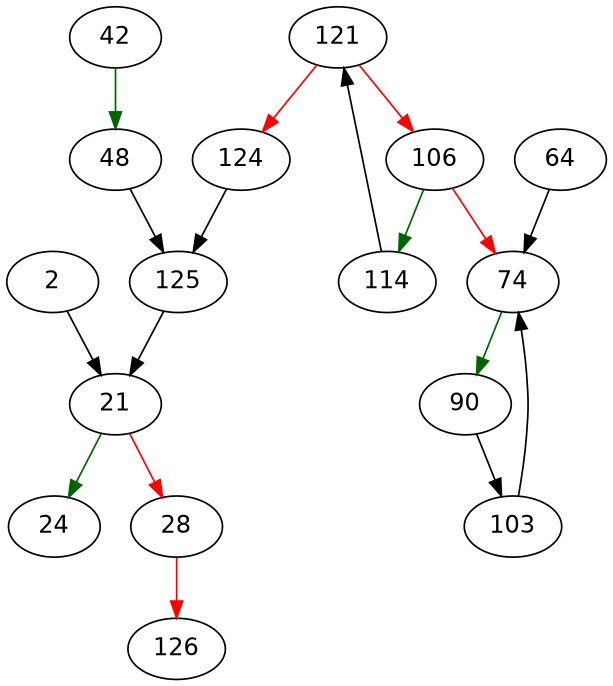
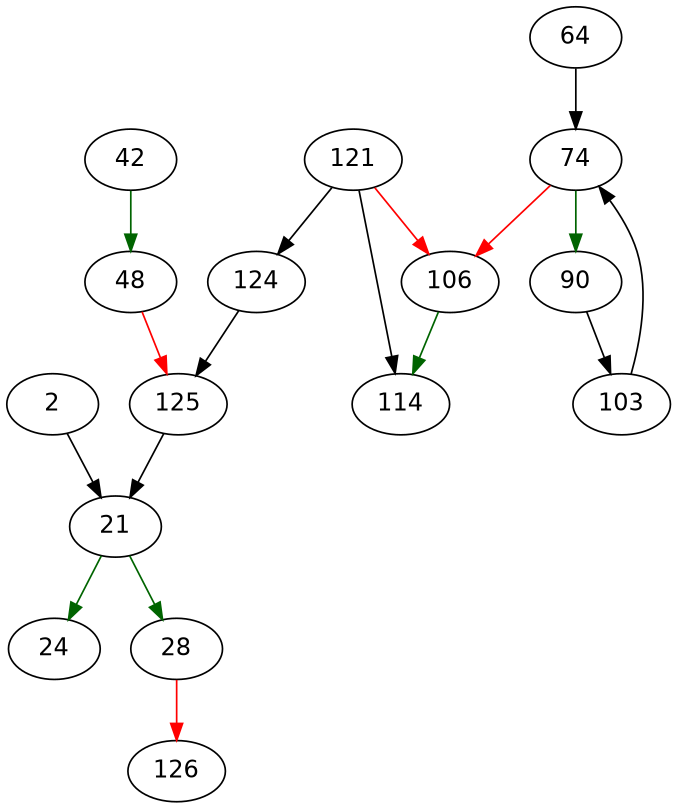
(295, 92) -> (310, 214)
(364, 168) -> (375, 274)
(143, 213) -> (151, 335)
(469, 214) -> (519, 215)
(142, 458) -> (142, 580)
